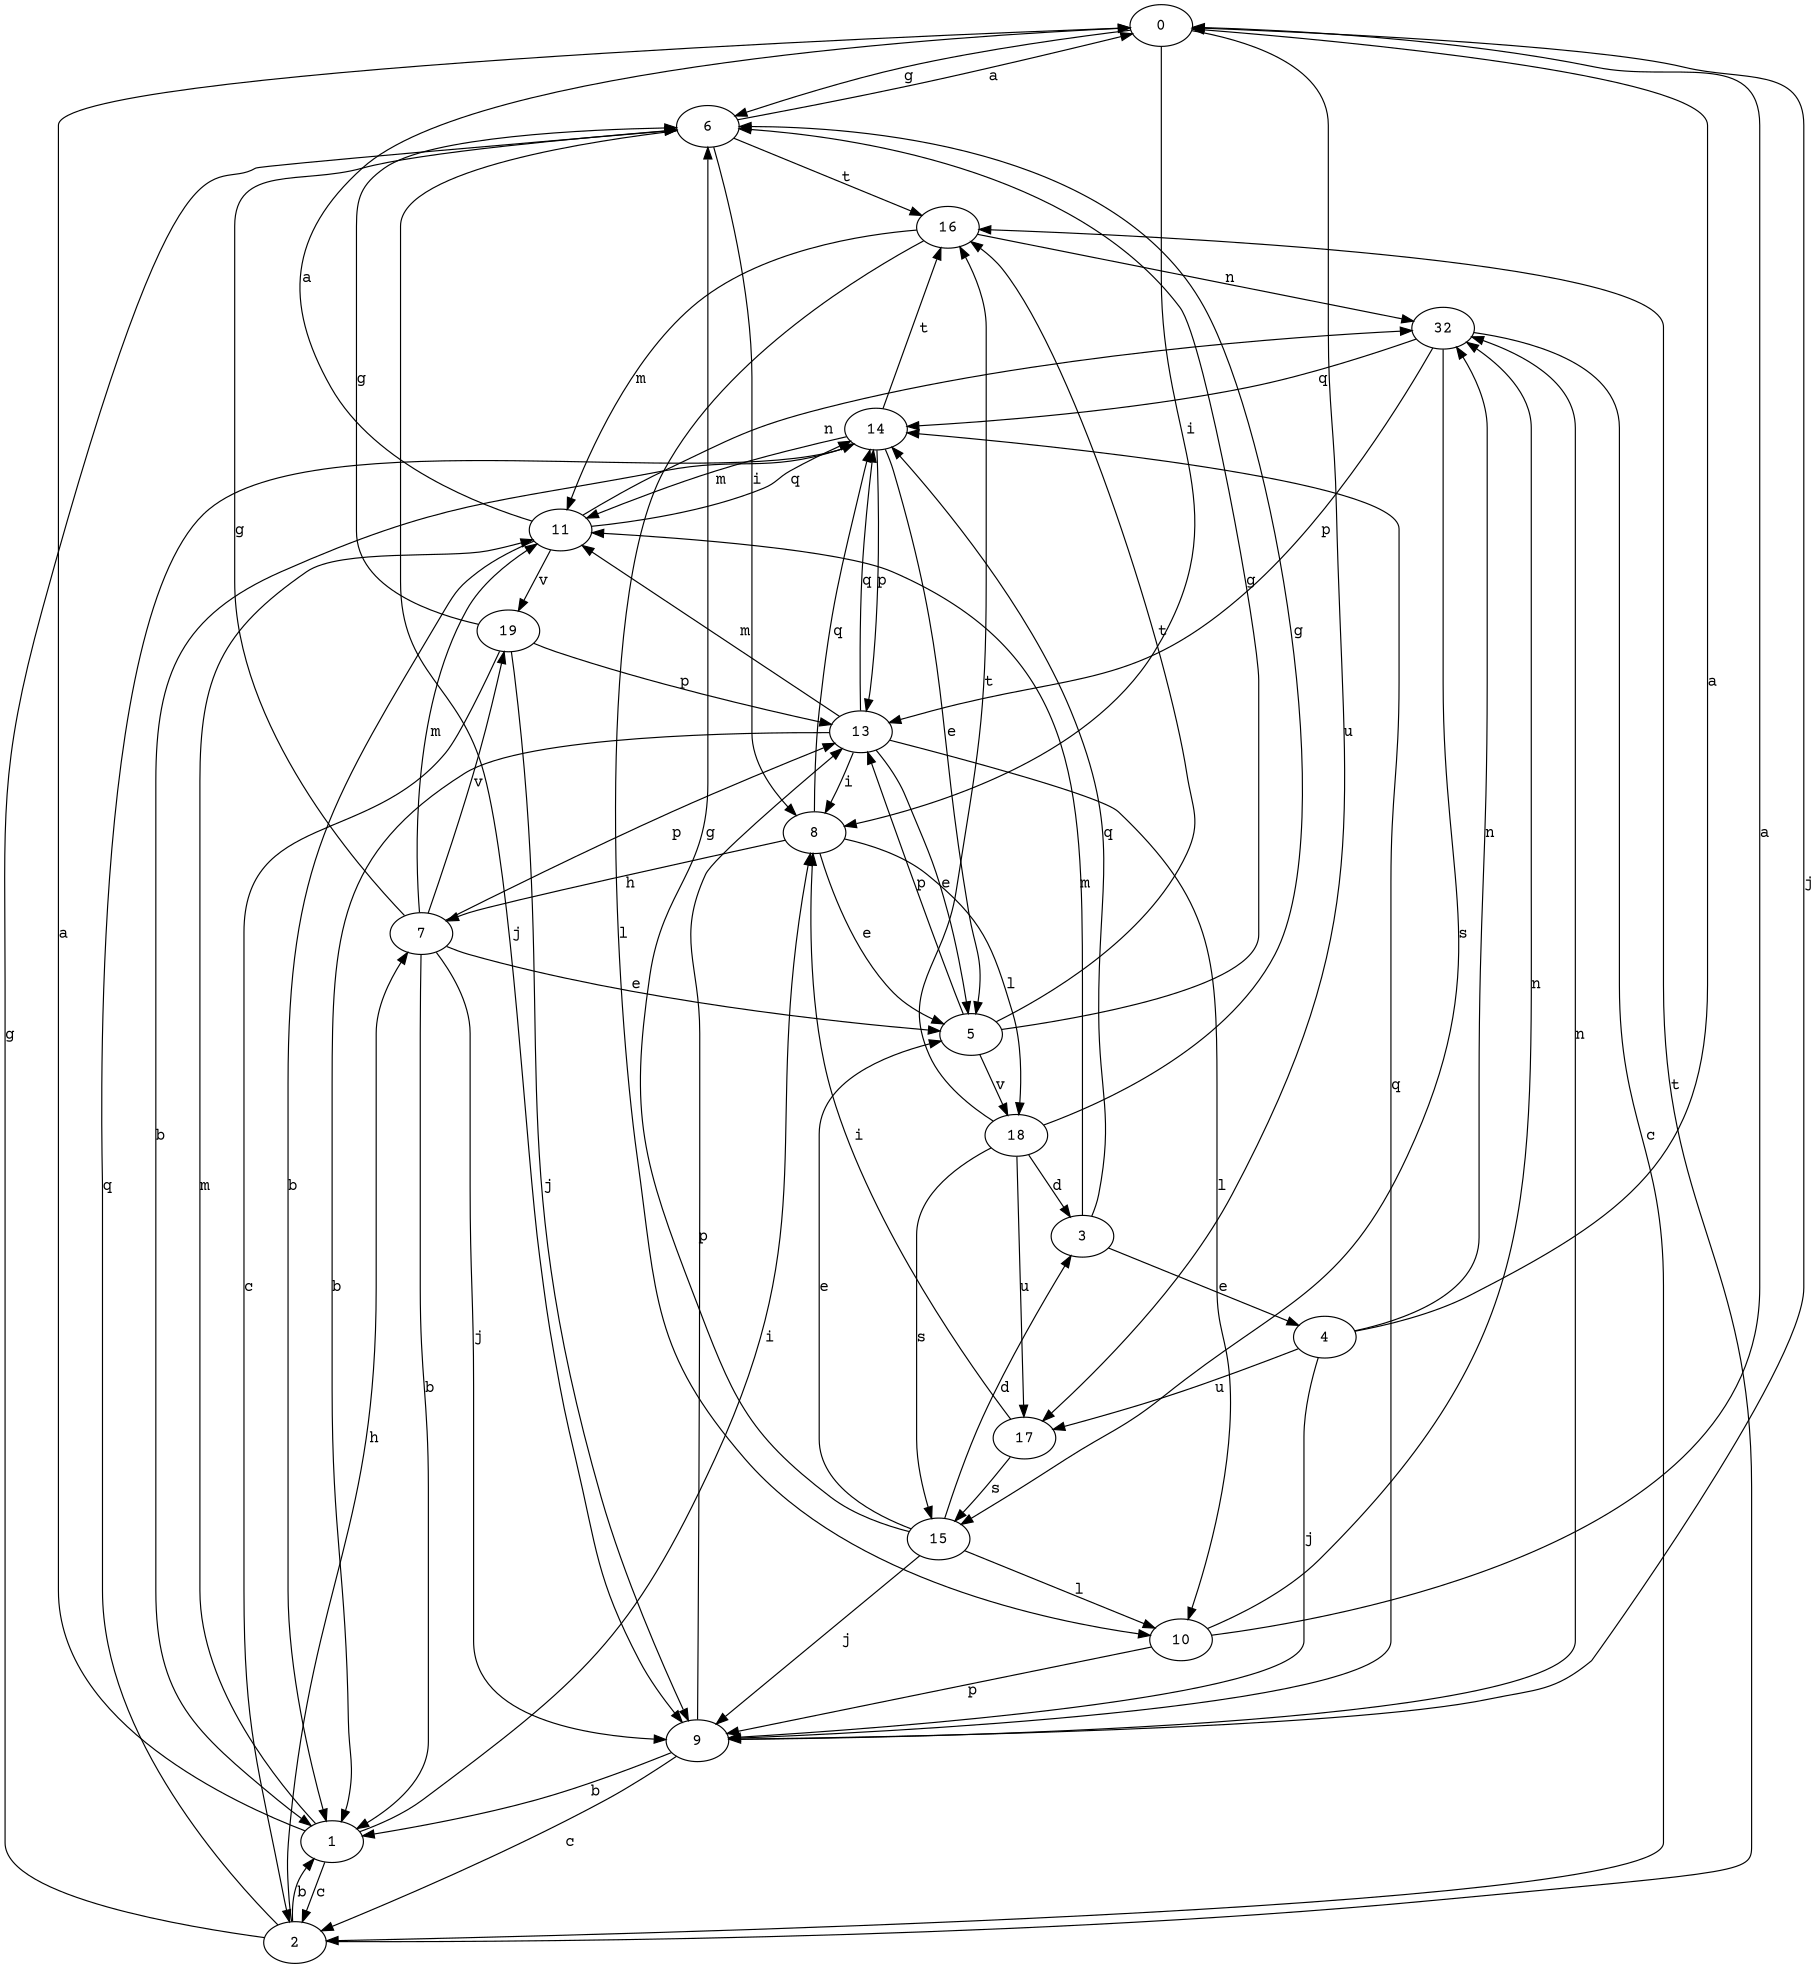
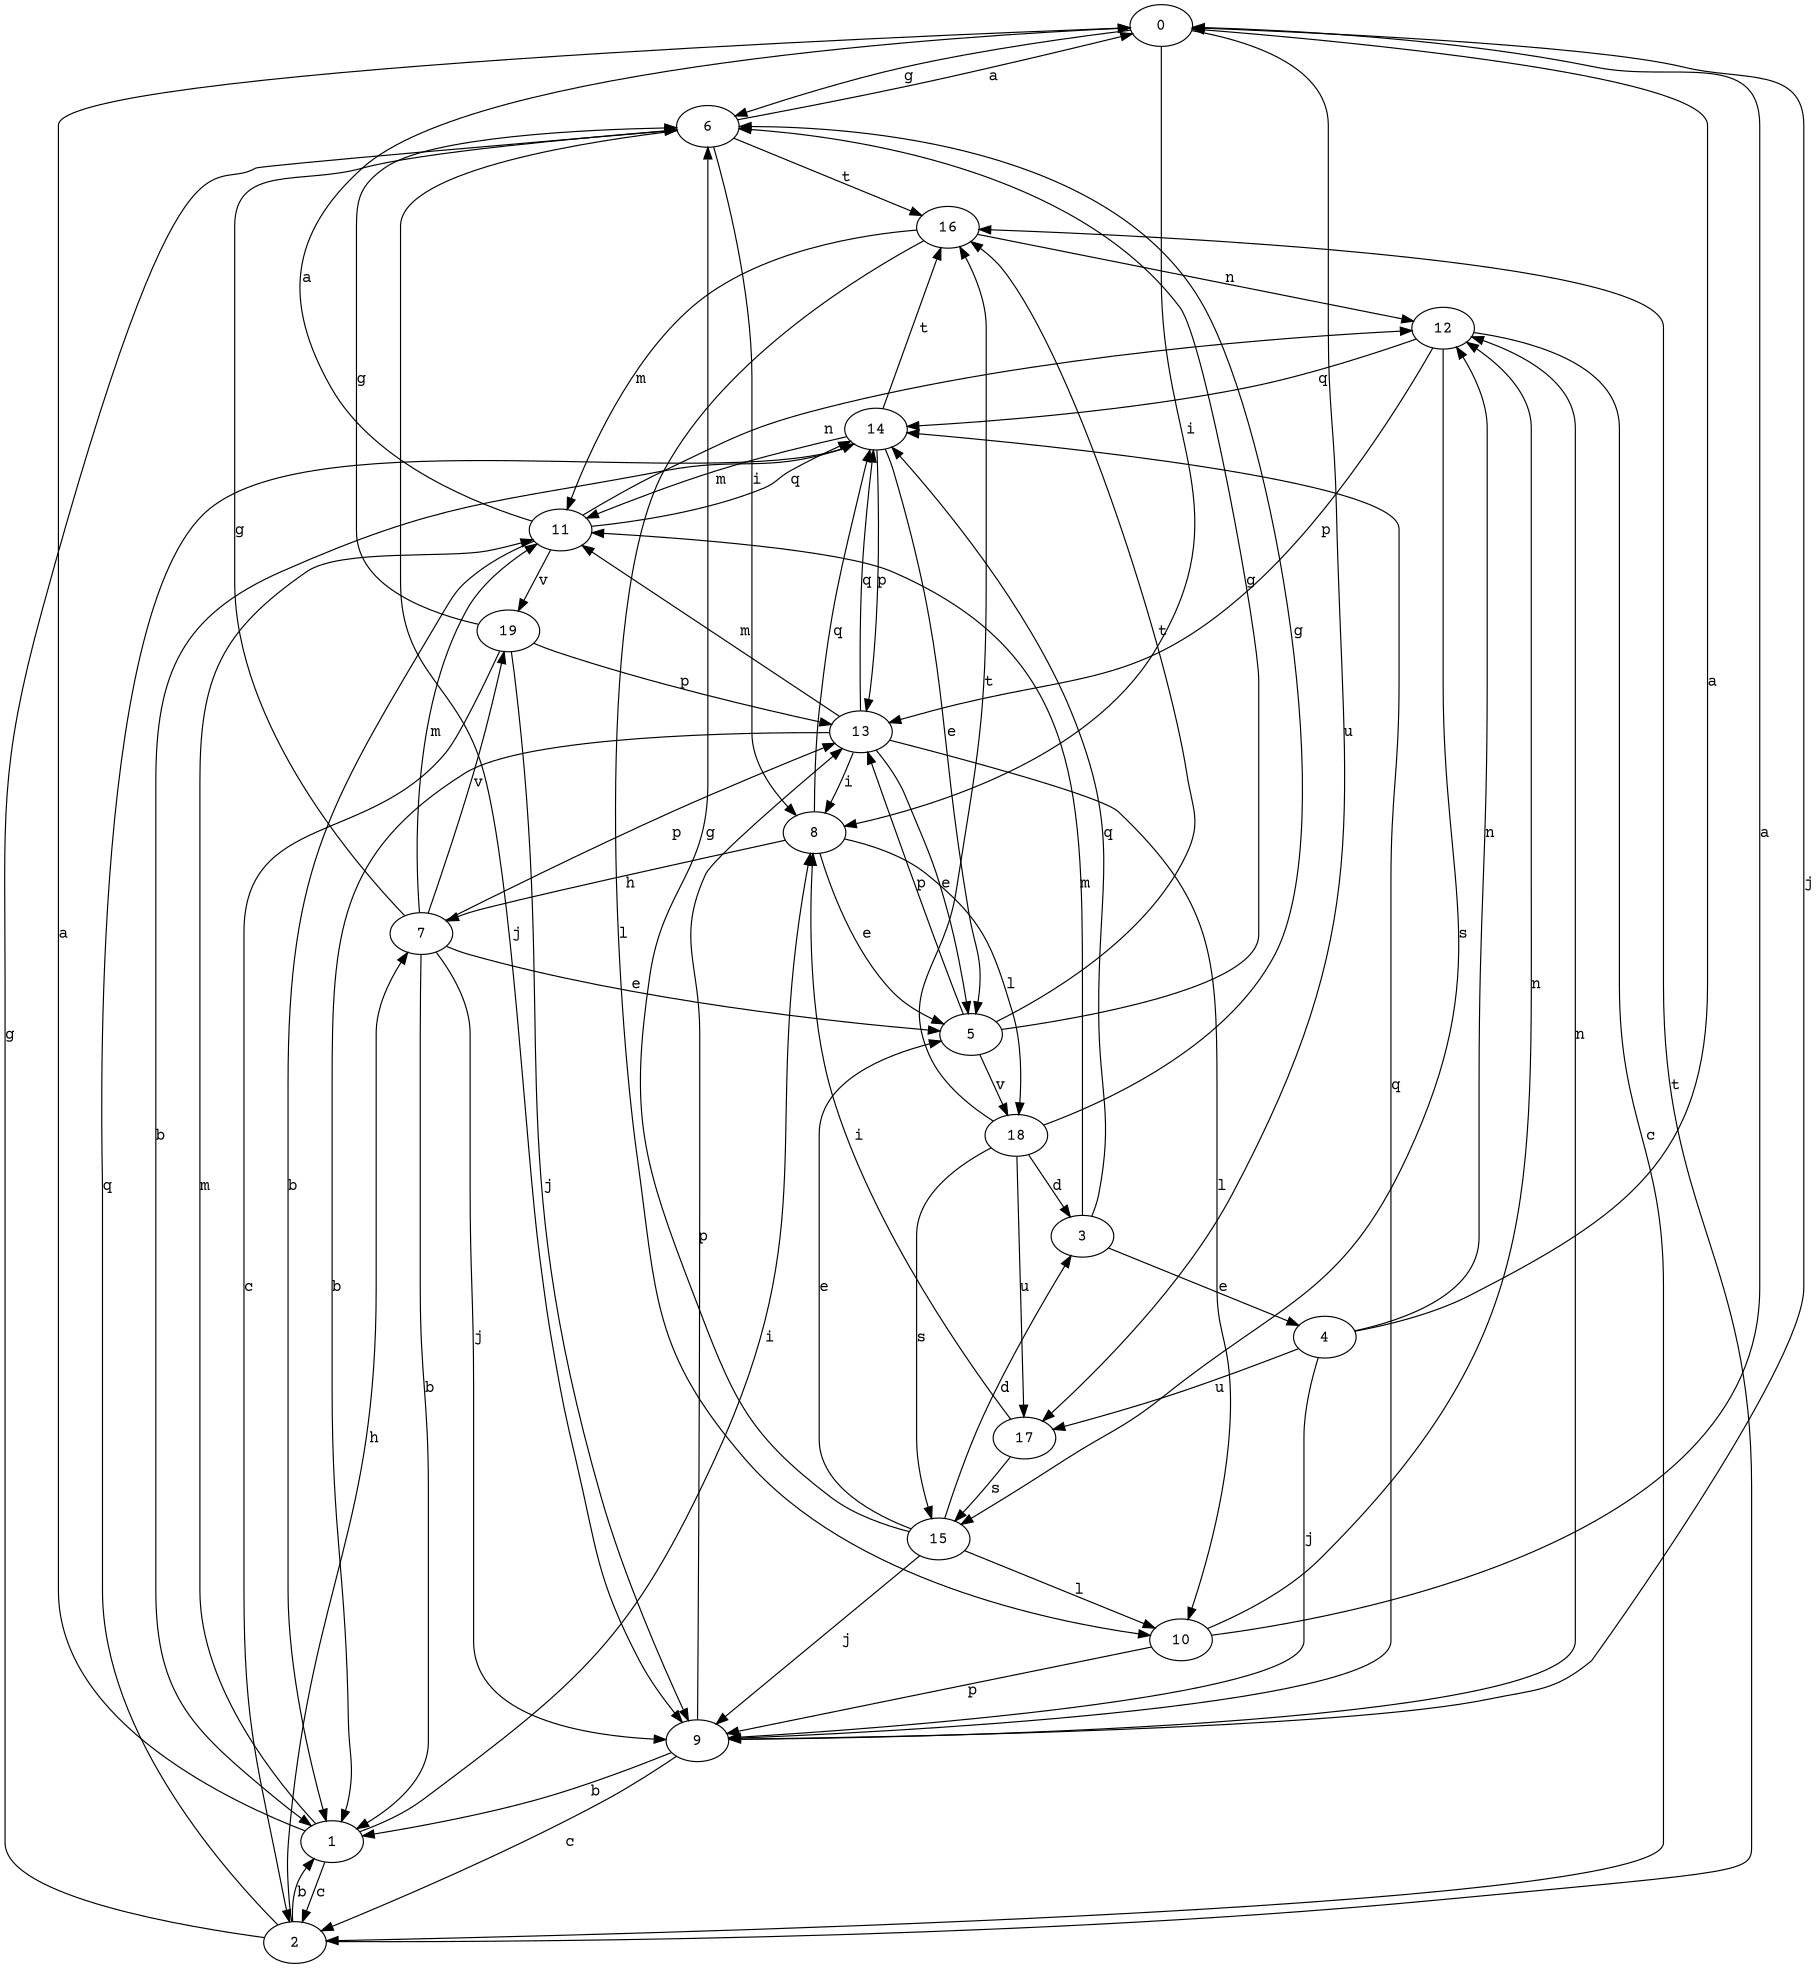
(1443, 328) -> (1443, 328)
